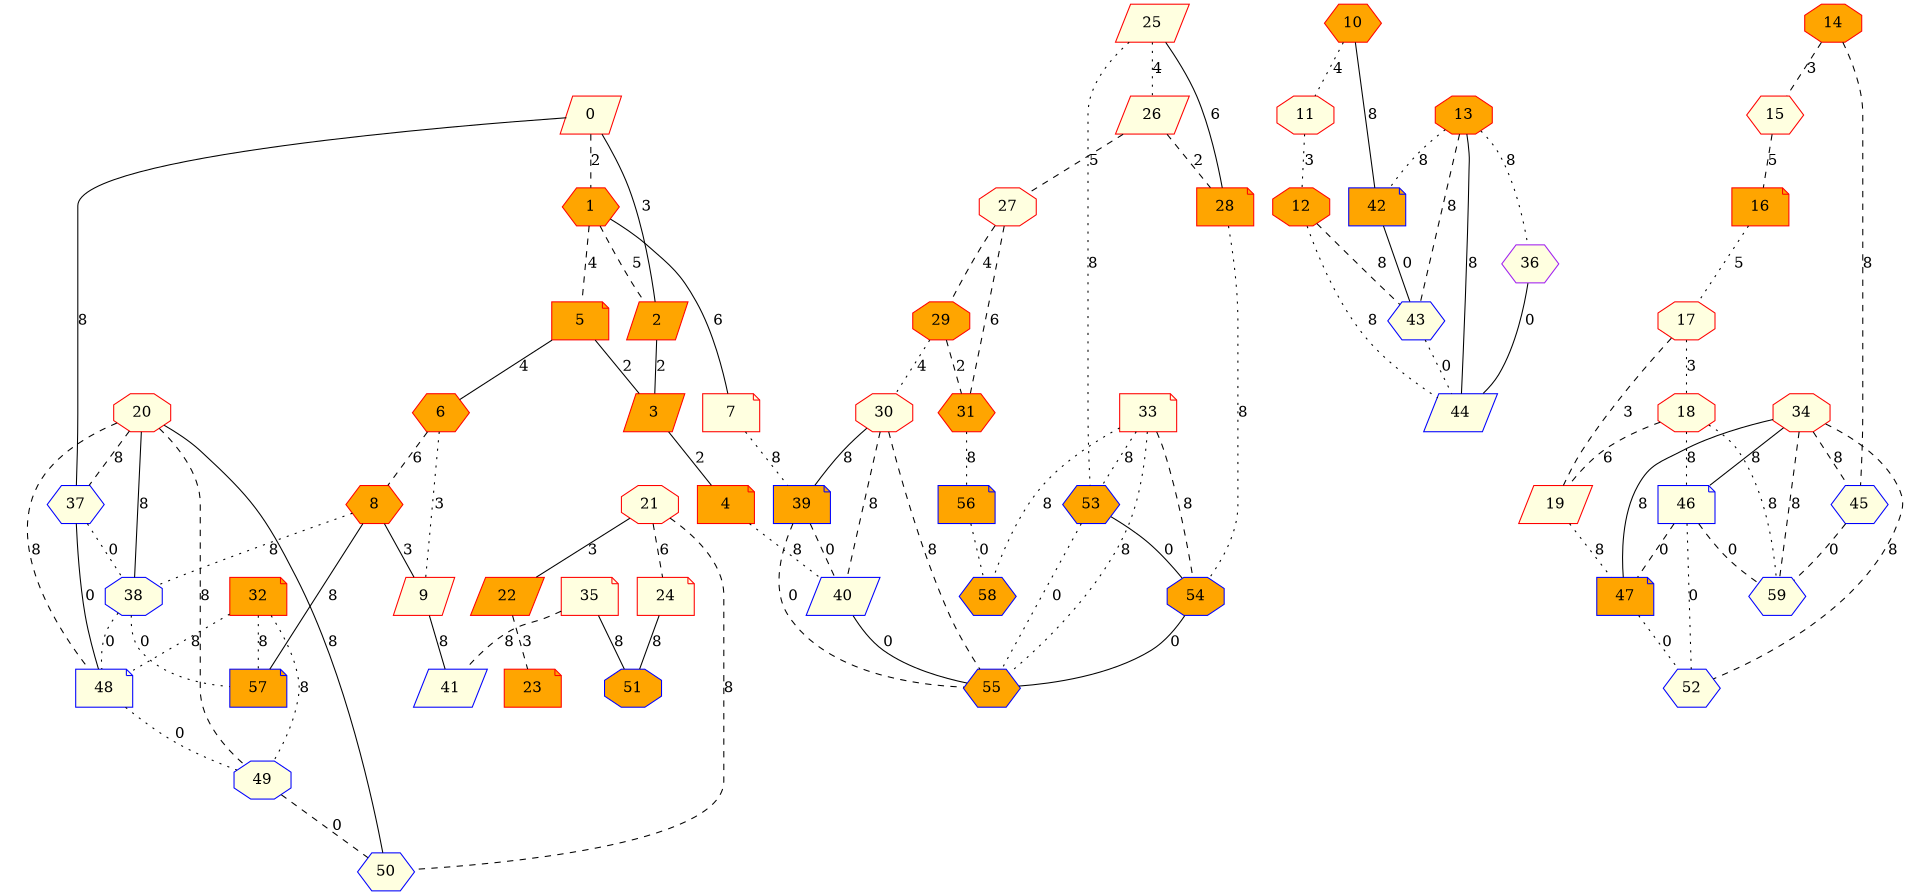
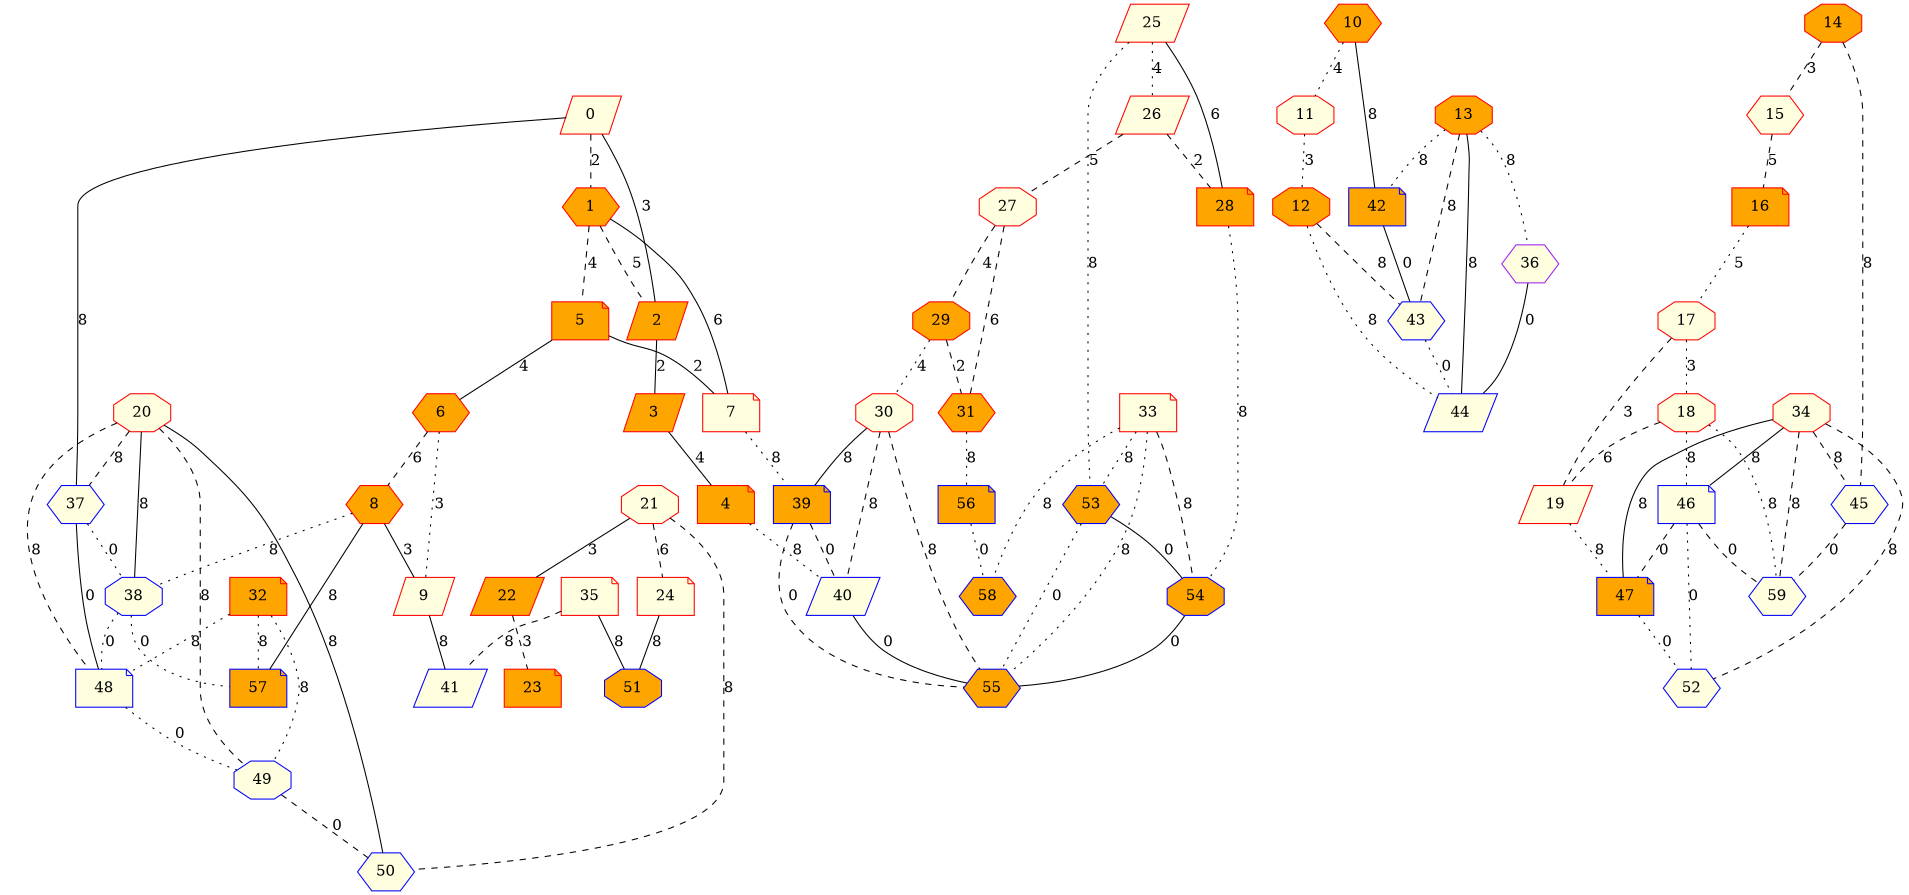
(617, 367) -> (666, 356)
(701, 459) -> (701, 459)
